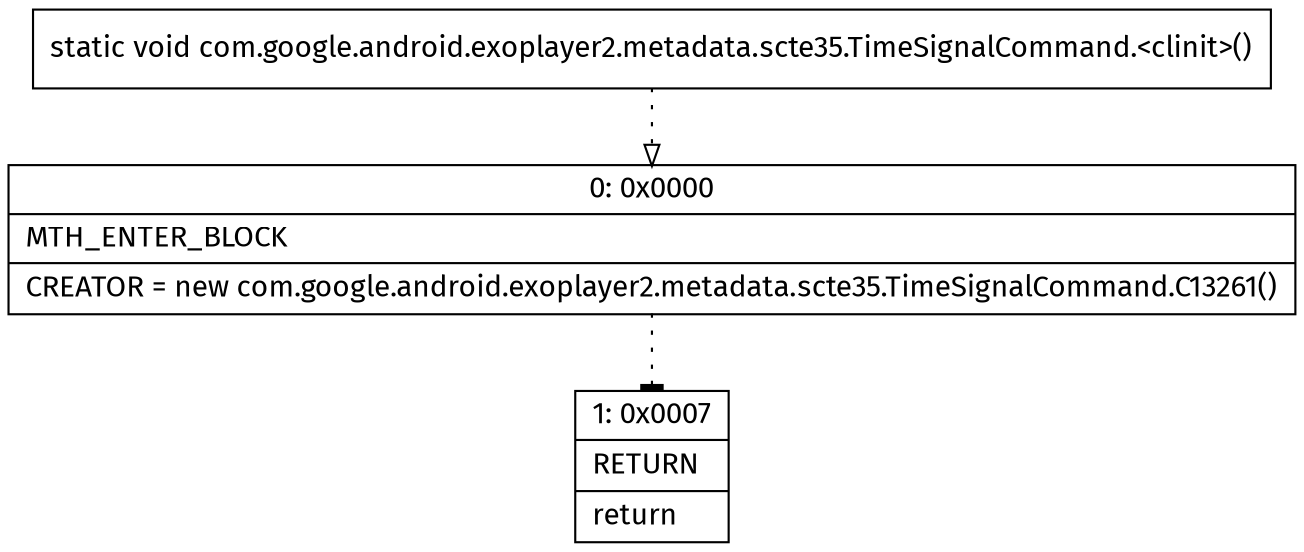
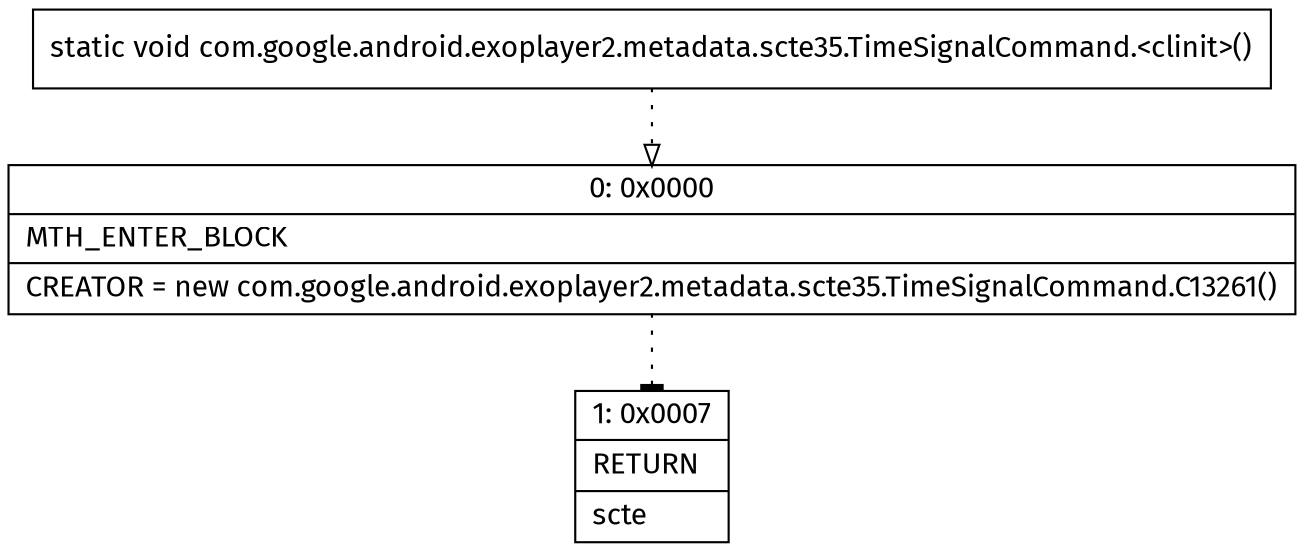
(635, 516) -> (620, 516)
